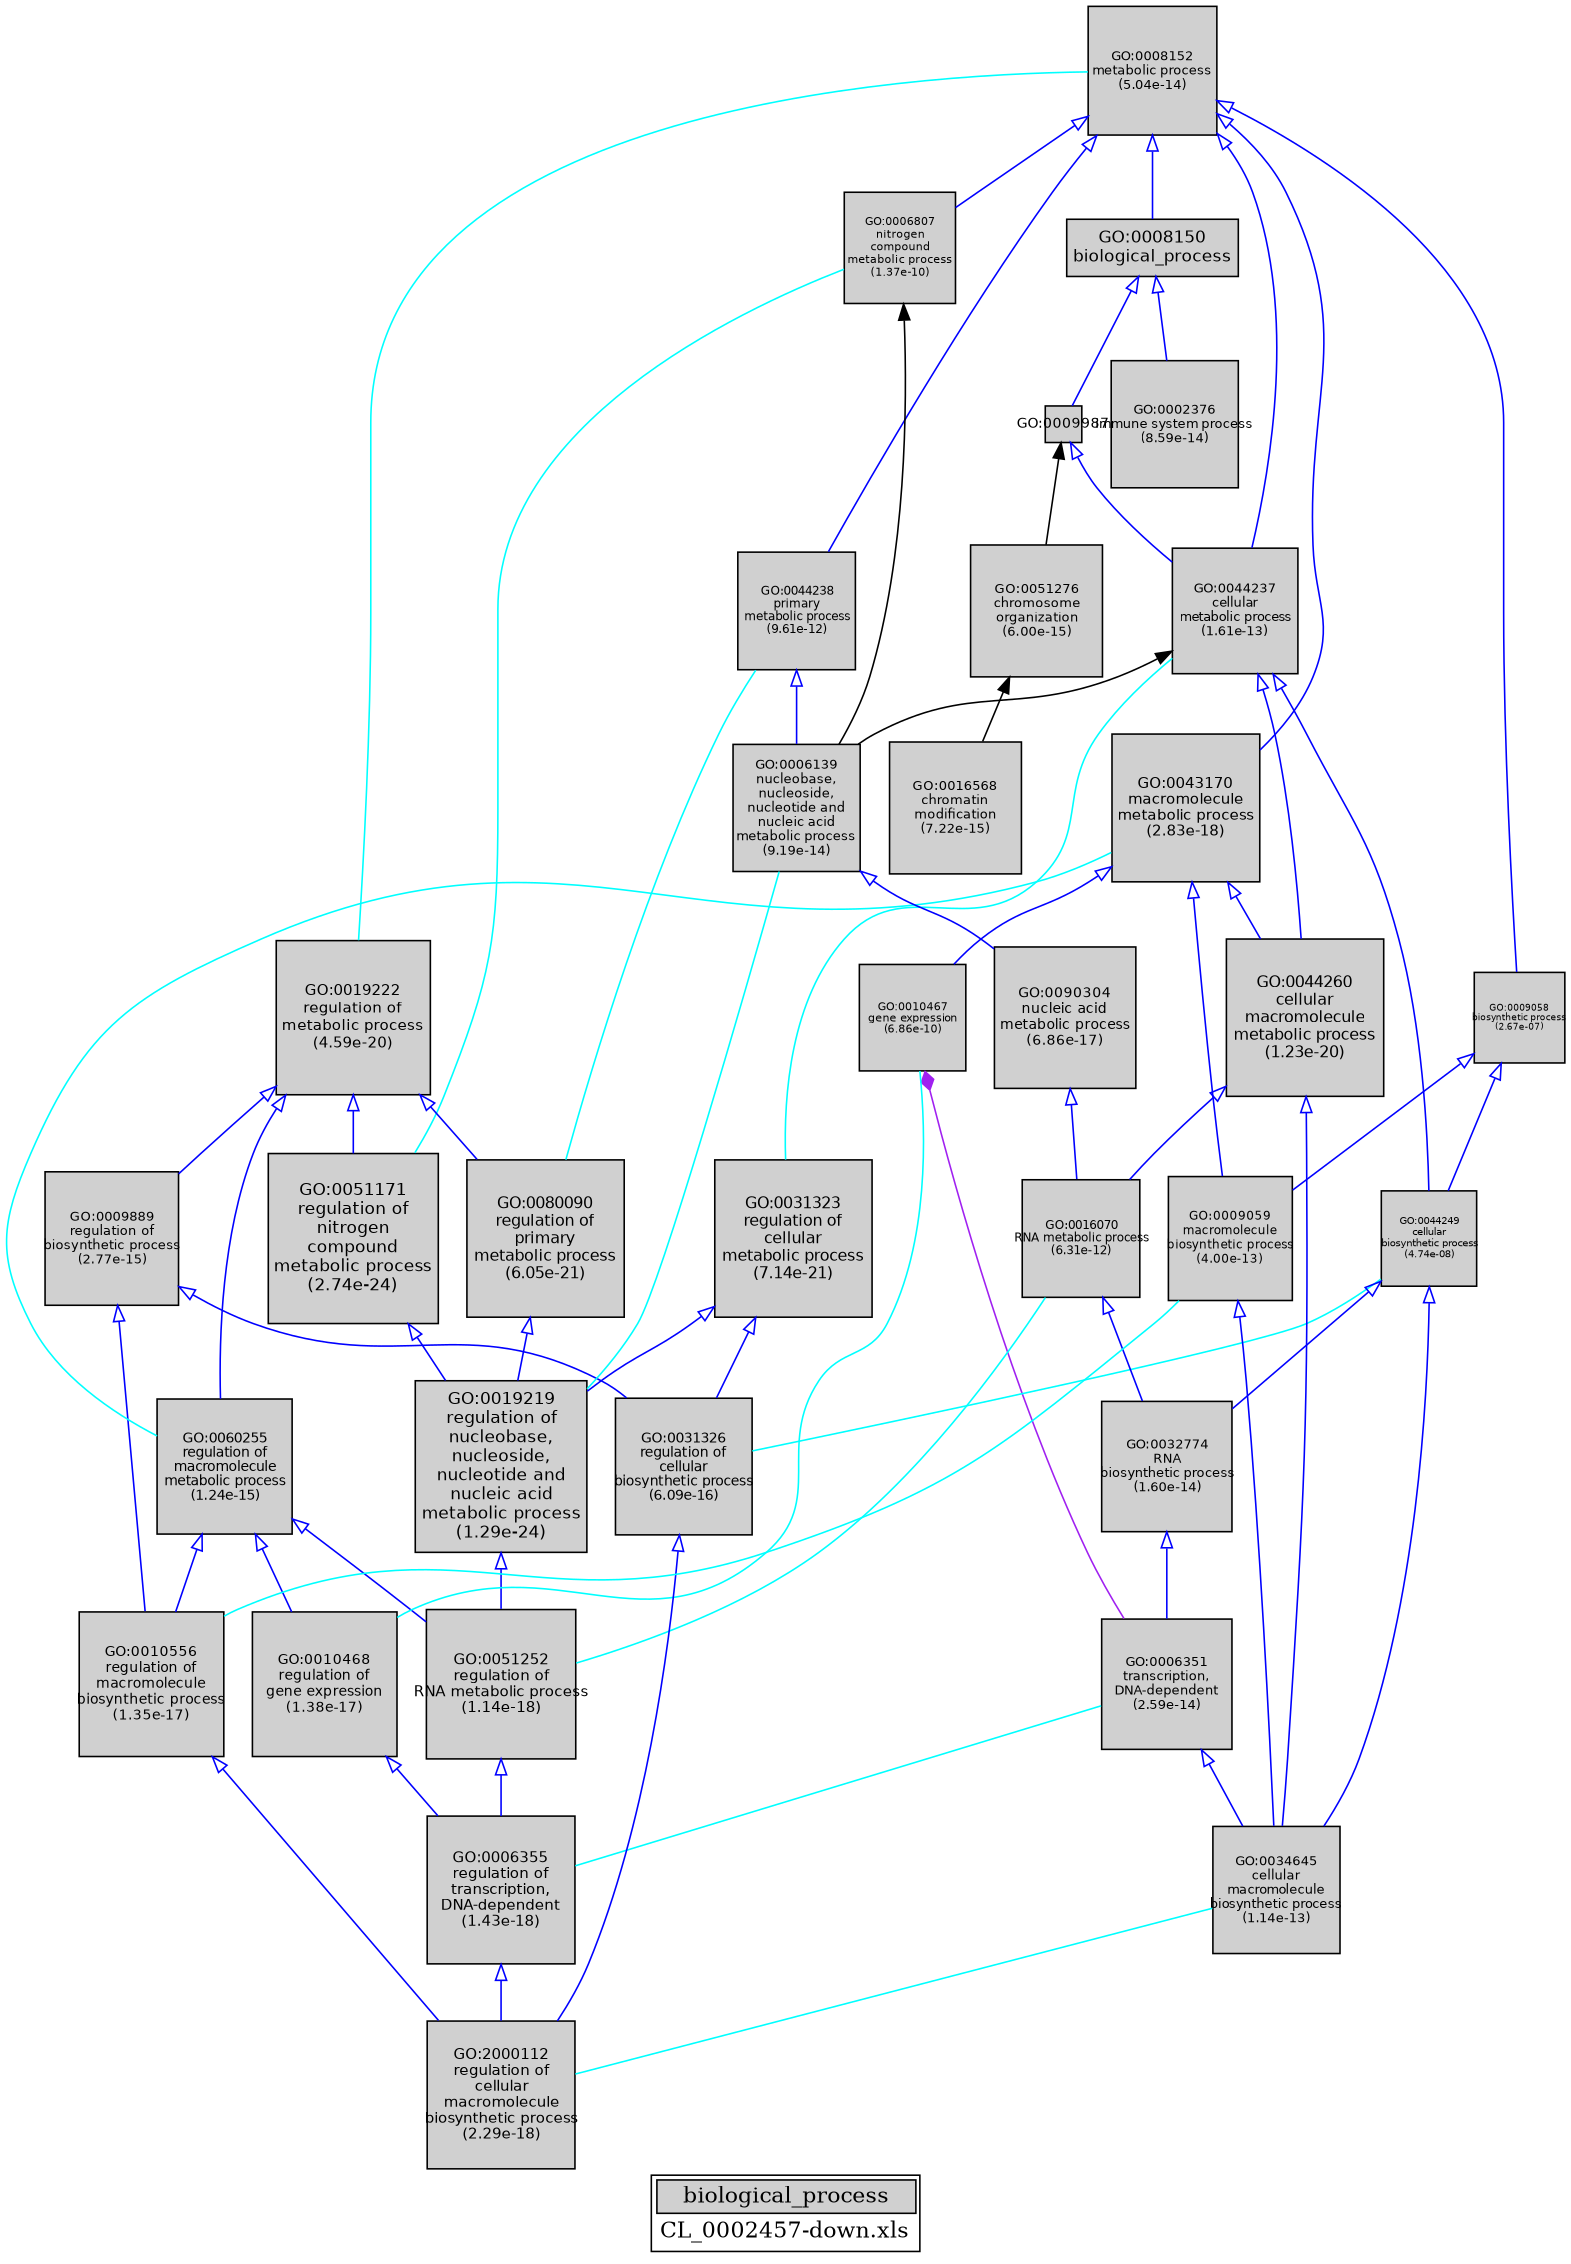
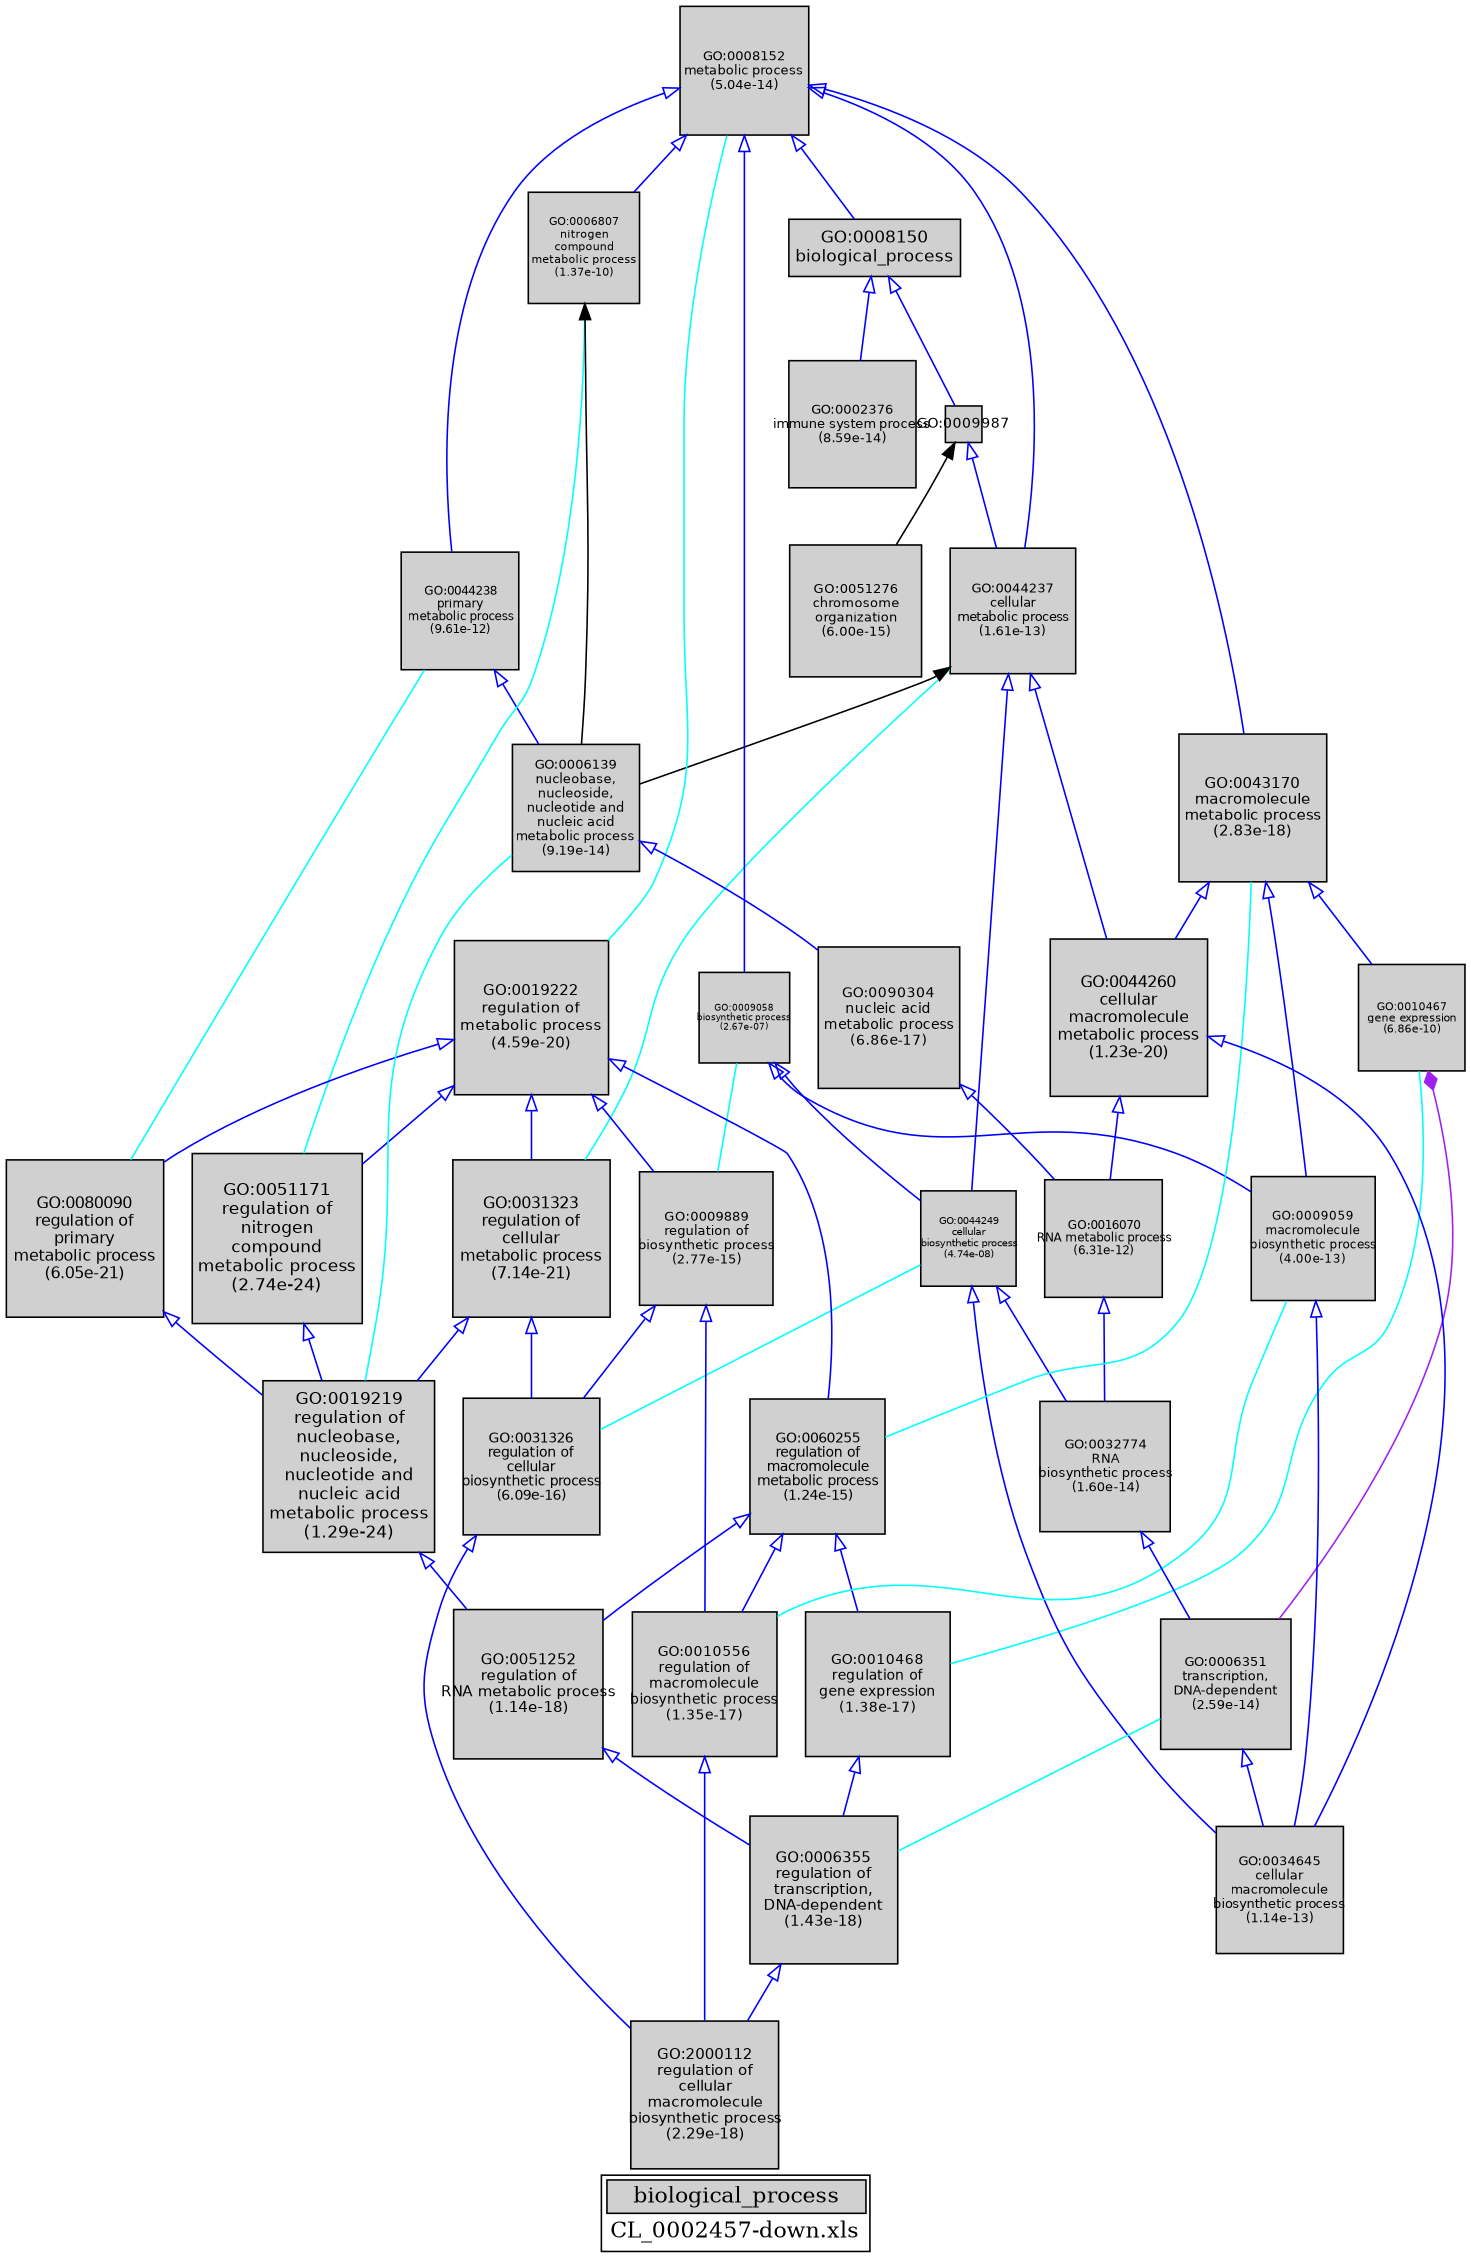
(955, 808) -> none
none -> (729, 1109)
none -> (531, 1135)
(836, 1539) -> none
(894, 1991) -> none
